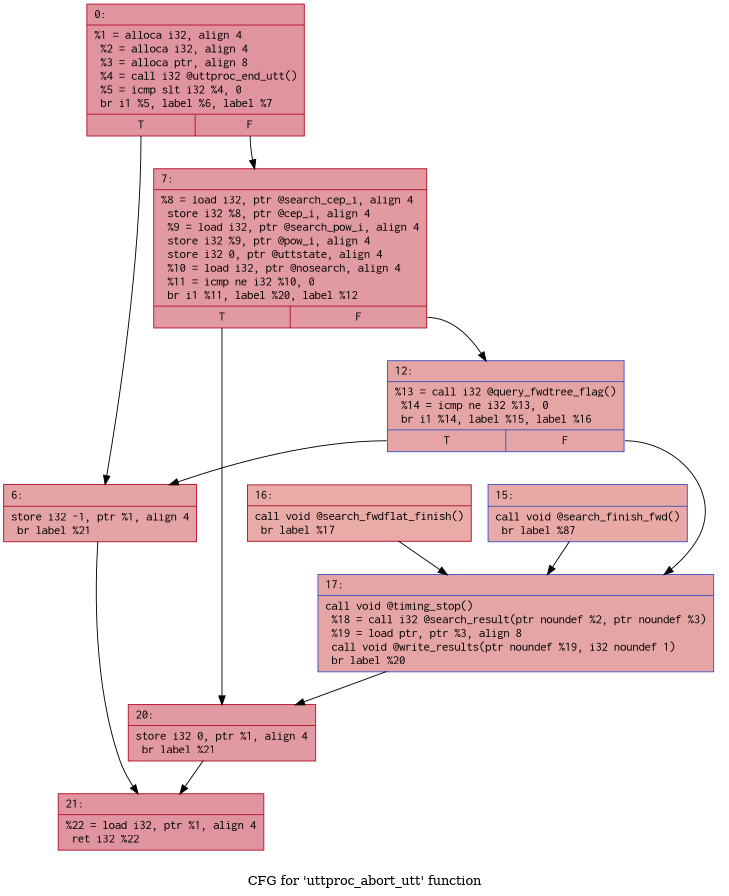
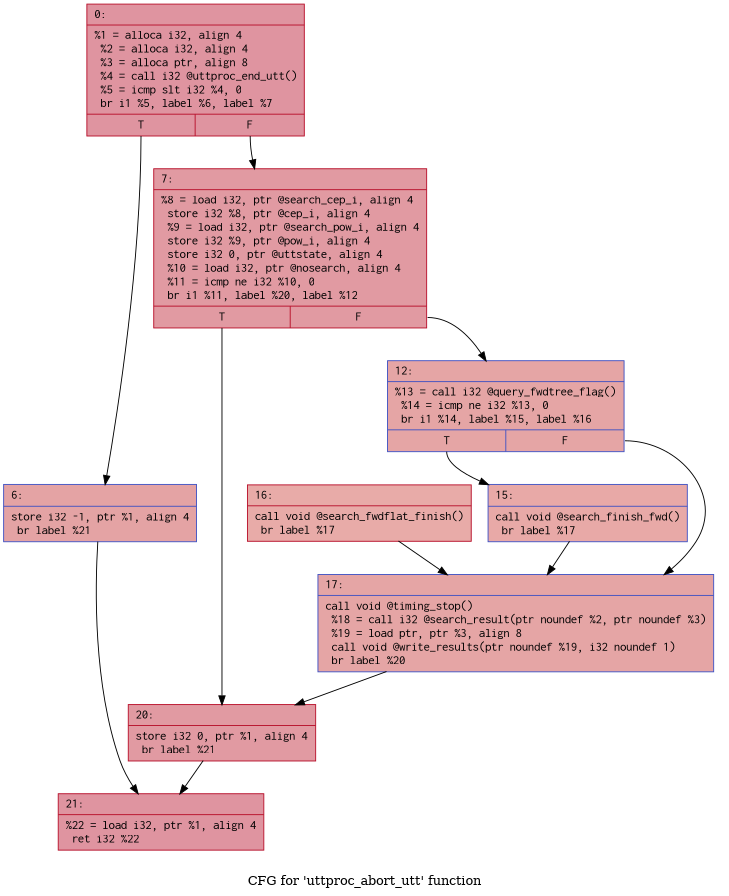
(281, 453) -> (460, 470)
(100, 513) -> (100, 513)
(535, 530) -> (535, 530)
